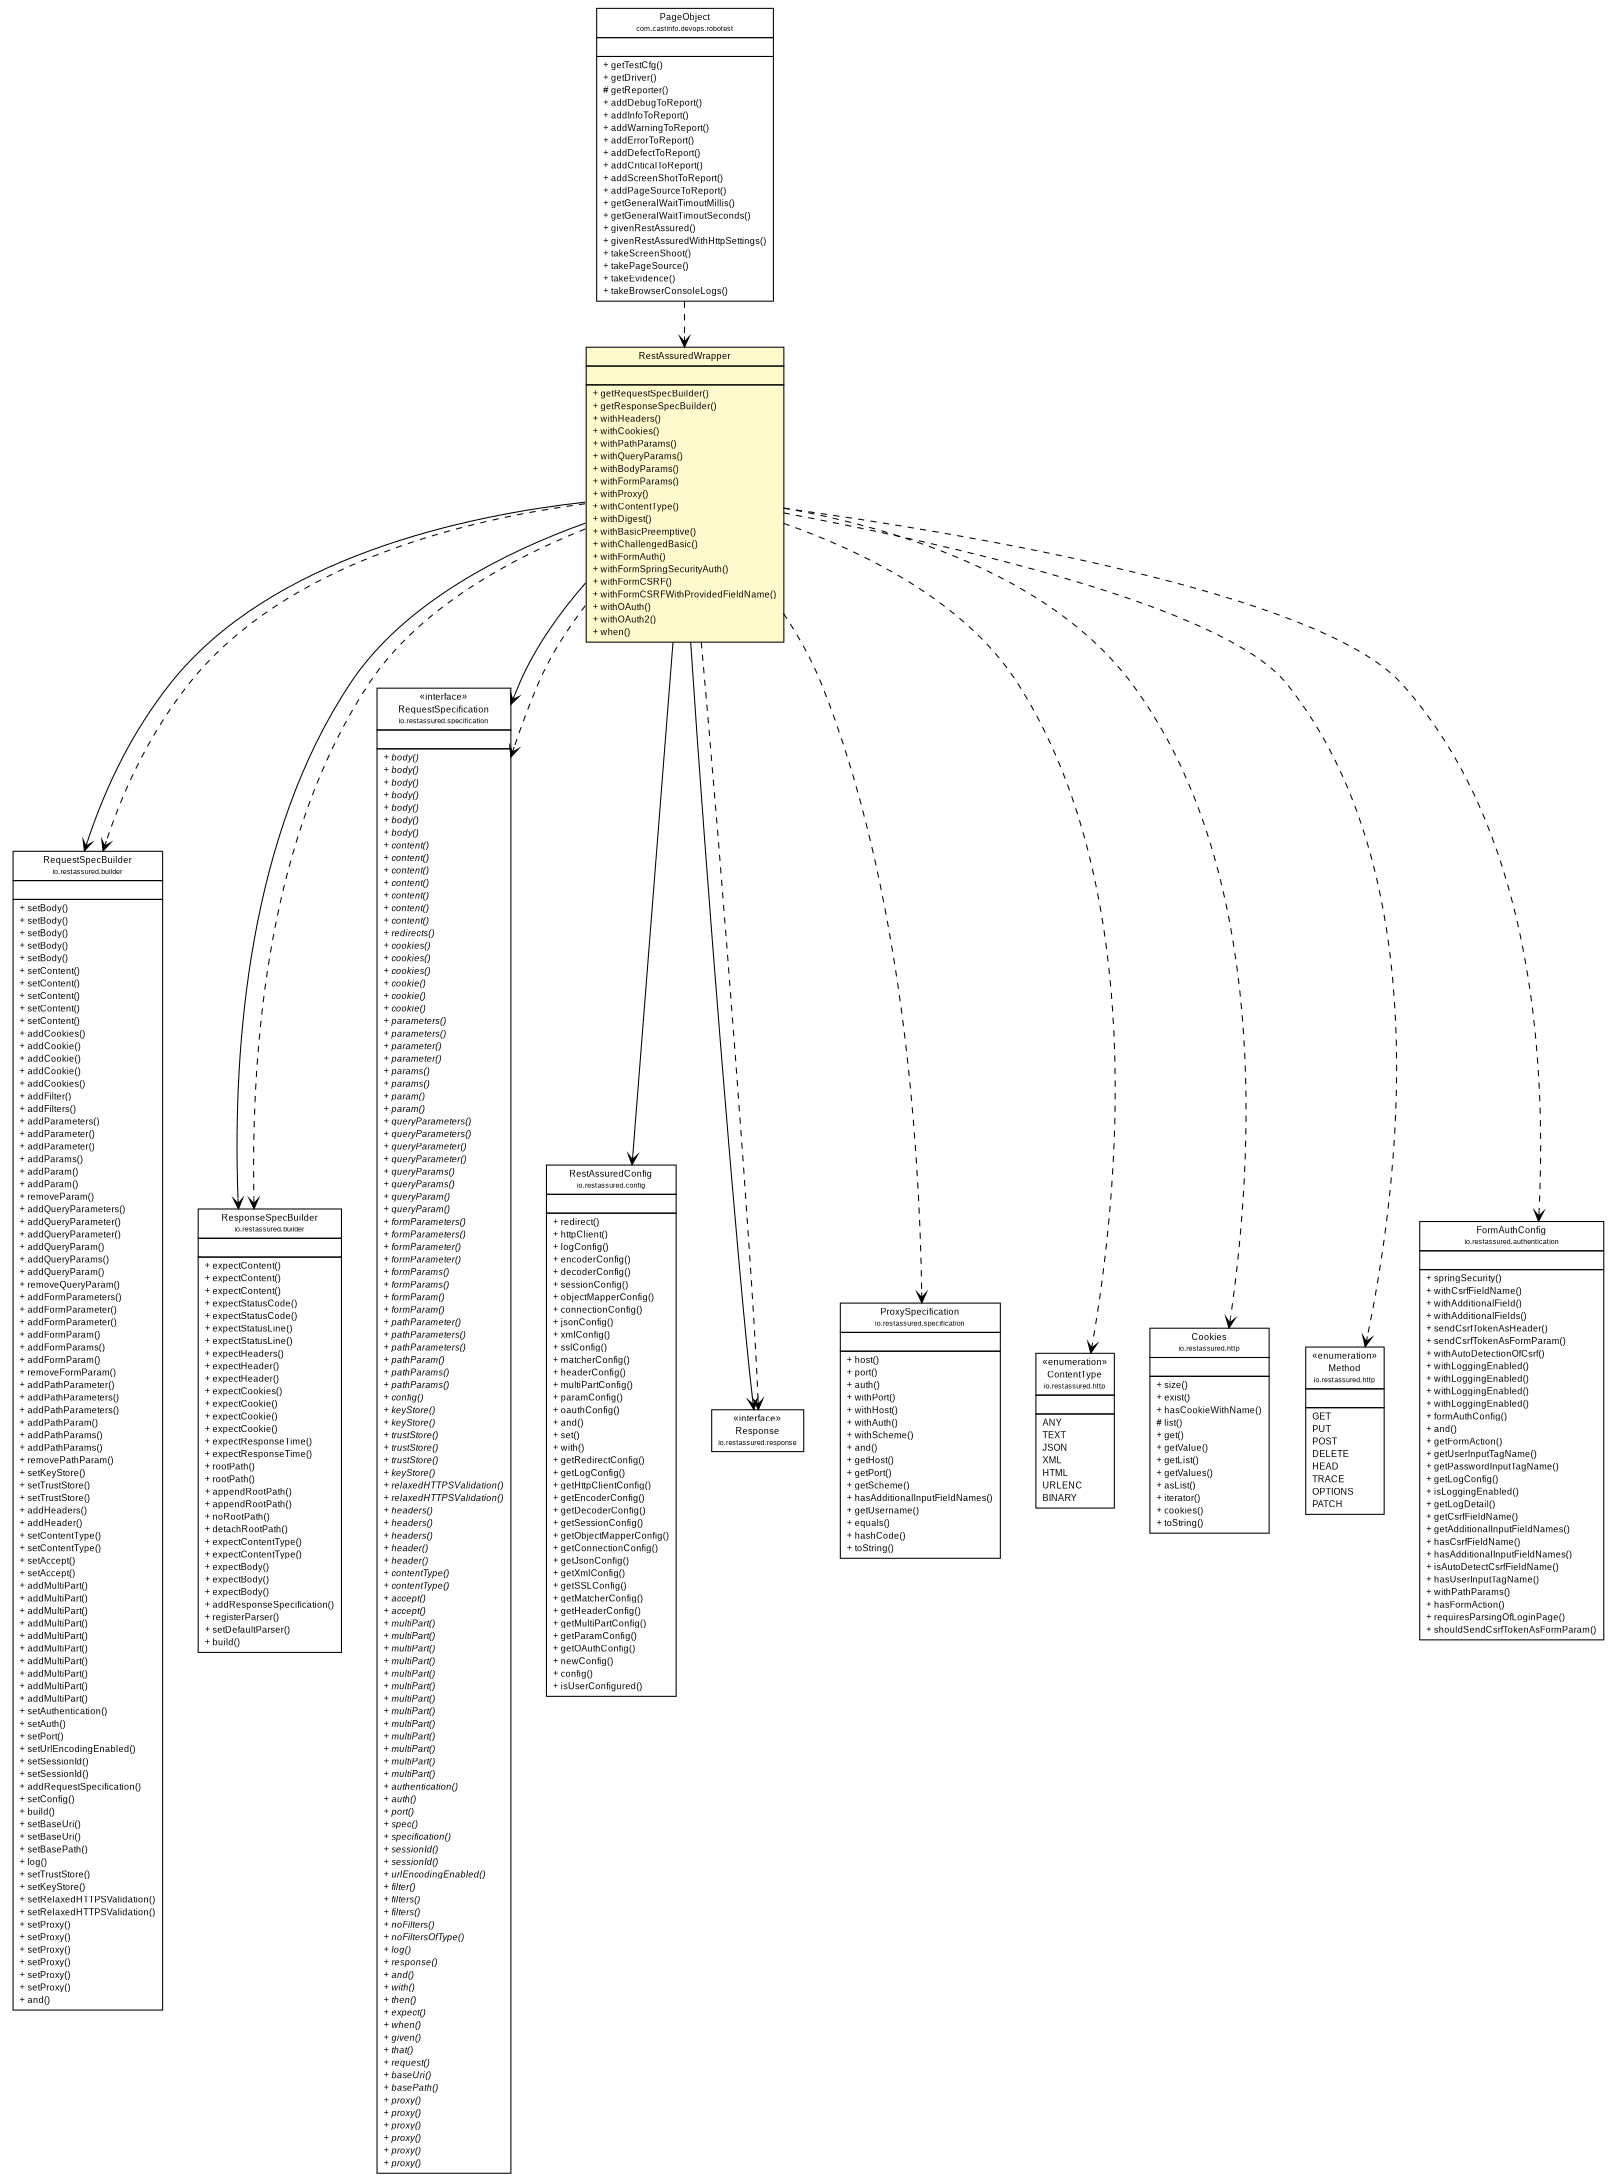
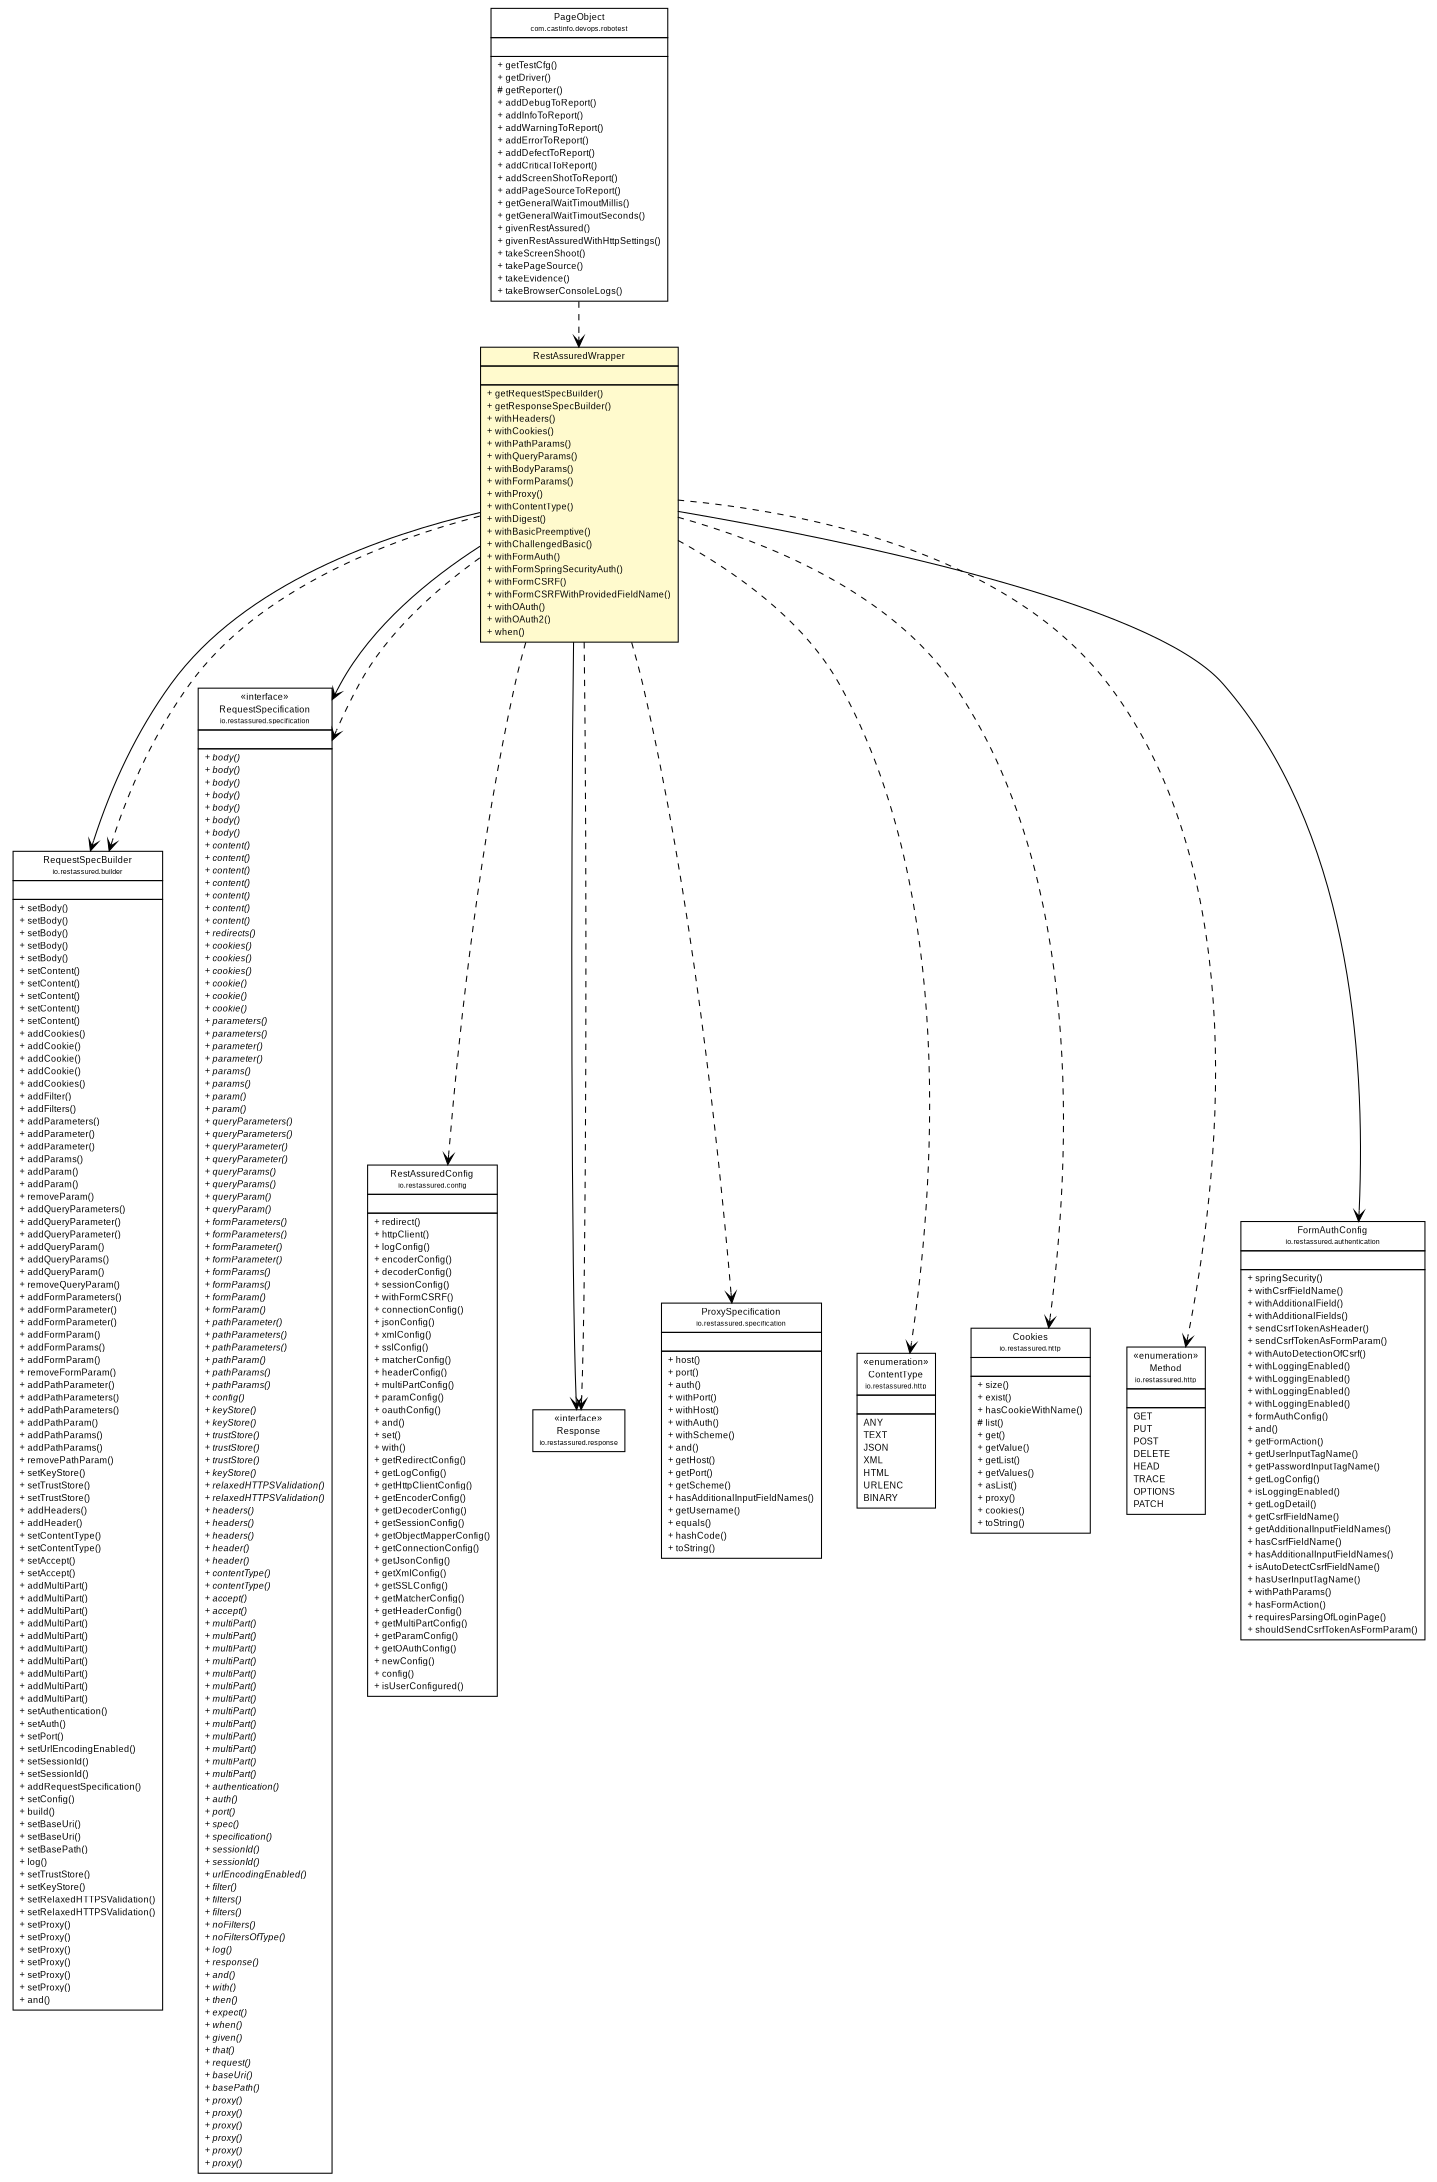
(1365, 656) -> (1215, 677)
(653, 898) -> (477, 897)
(604, 1297) -> (414, 1297)
(269, 1431) -> none
(1179, 1498) -> (997, 1498)
